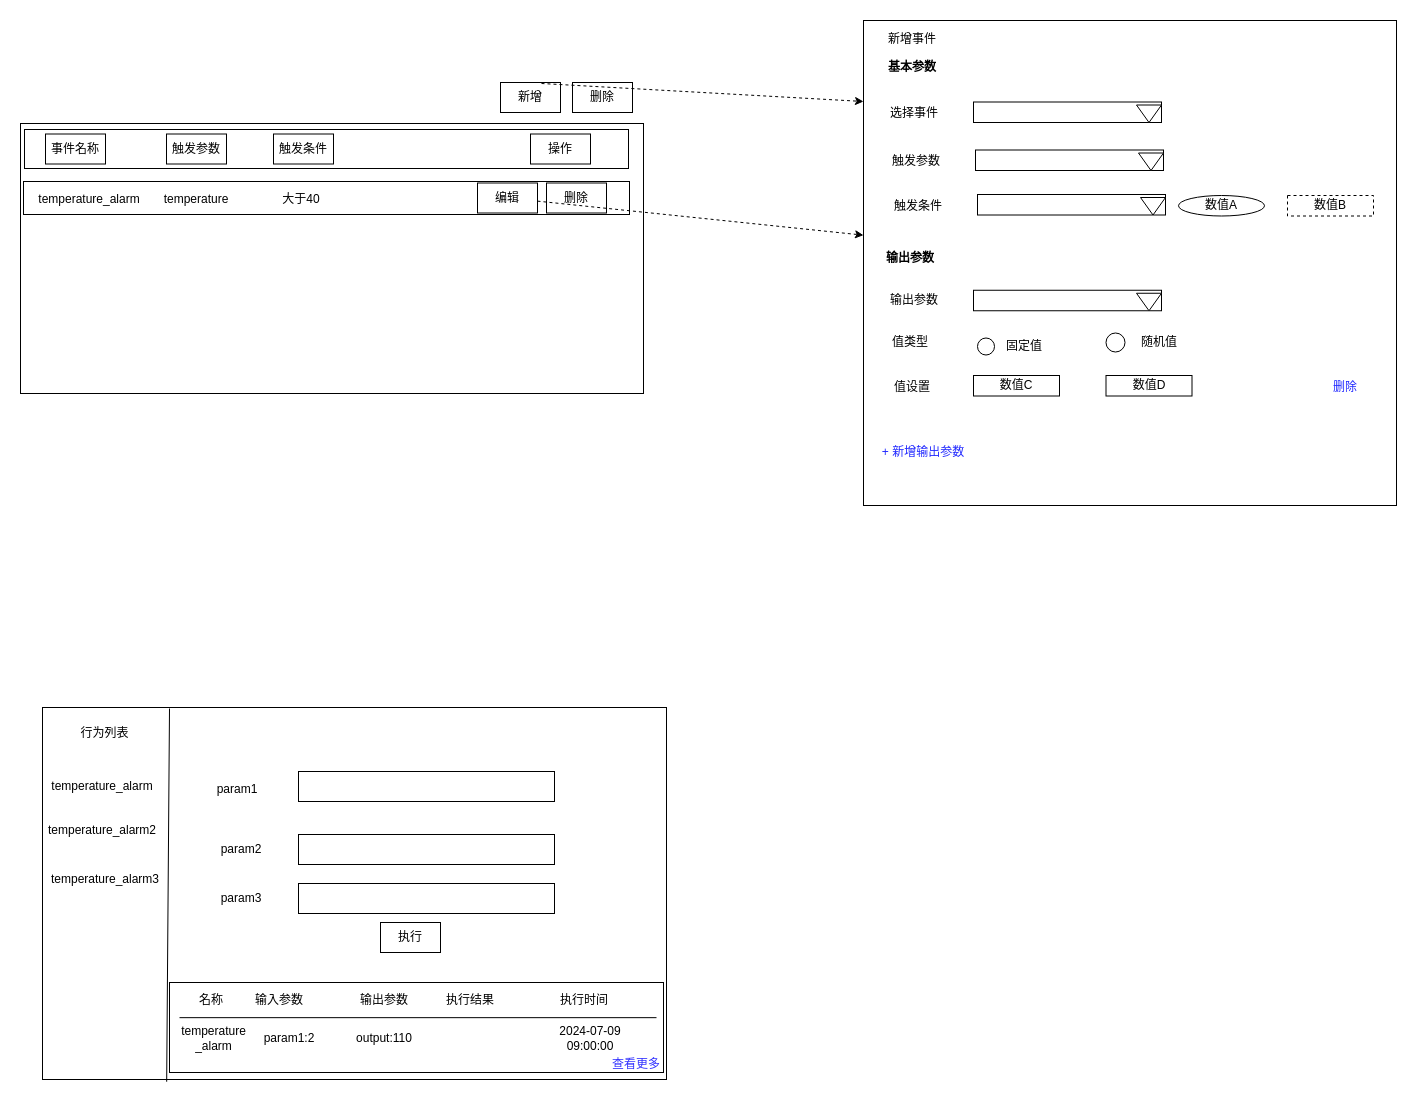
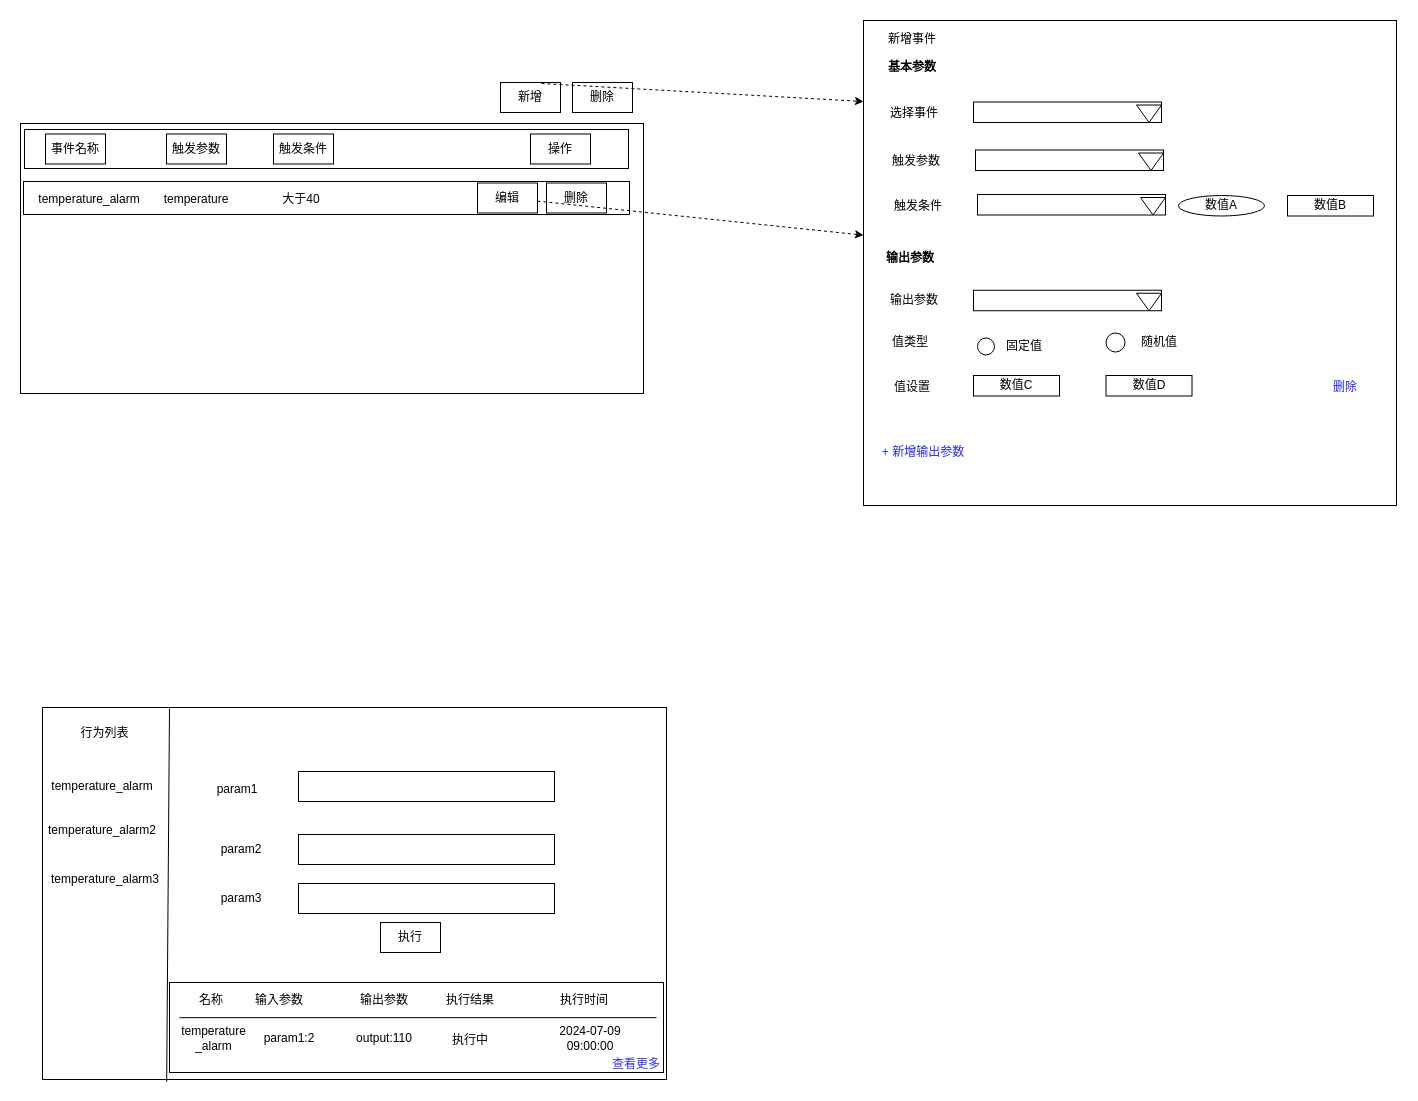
(1331, 206) -> (1331, 206)
none -> (471, 1041)
